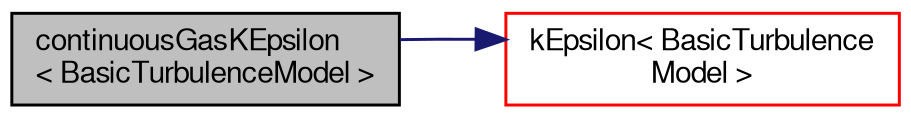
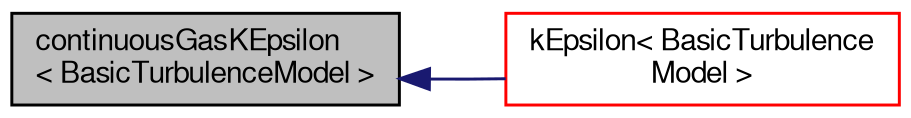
(438, 39) -> (468, 79)
